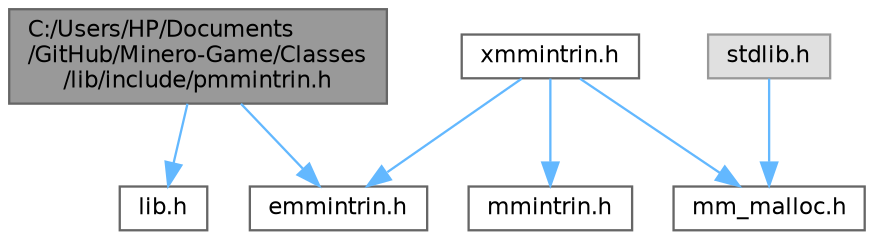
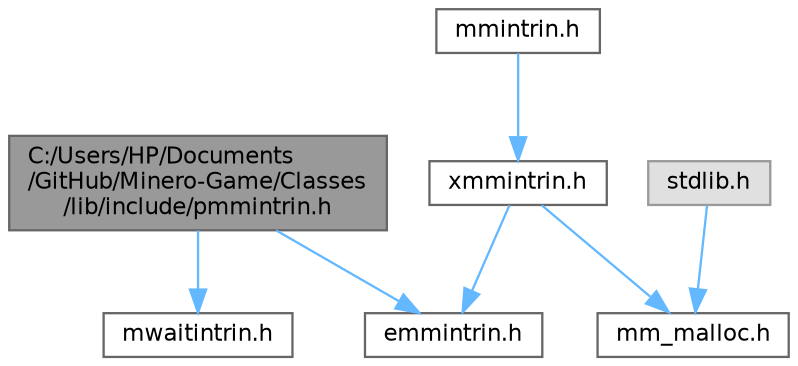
(550, 120) -> (518, 95)
(163, 208) -> (198, 335)
